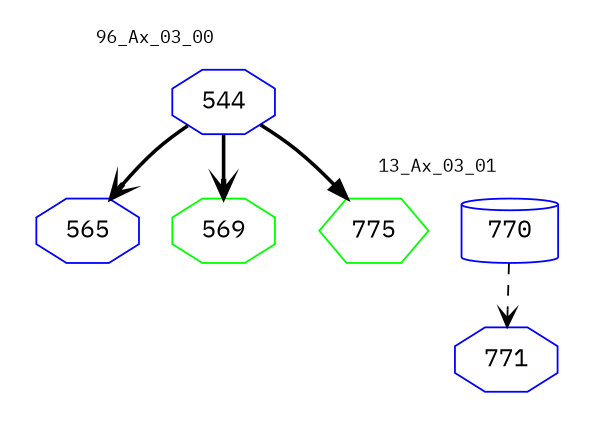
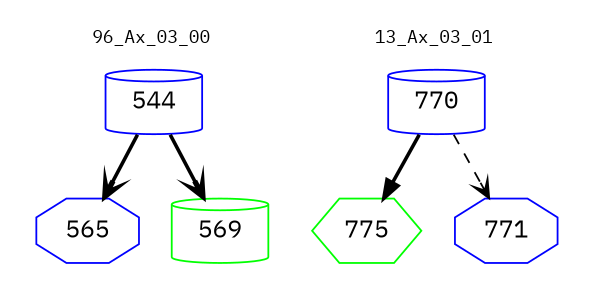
(224, 102) -> (154, 102)
(315, 166) -> (406, 159)
(224, 231) -> (220, 231)
